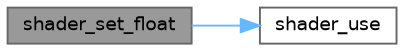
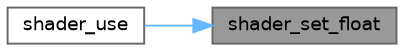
(216, 26) -> (169, 26)
